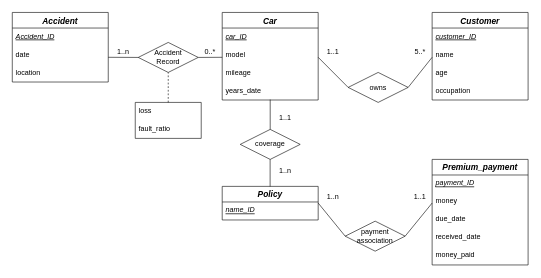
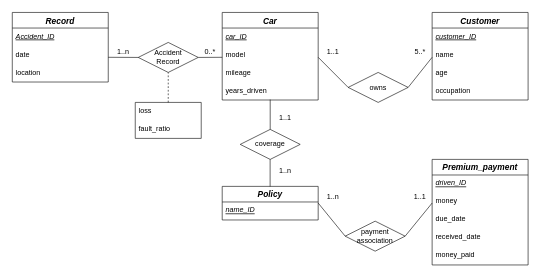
(60, 21) -> (60, 21)
(246, 90) -> (249, 90)
(456, 183) -> (453, 183)
